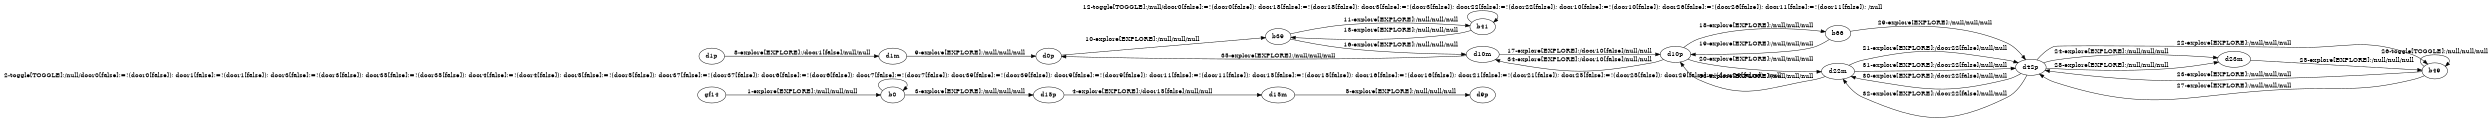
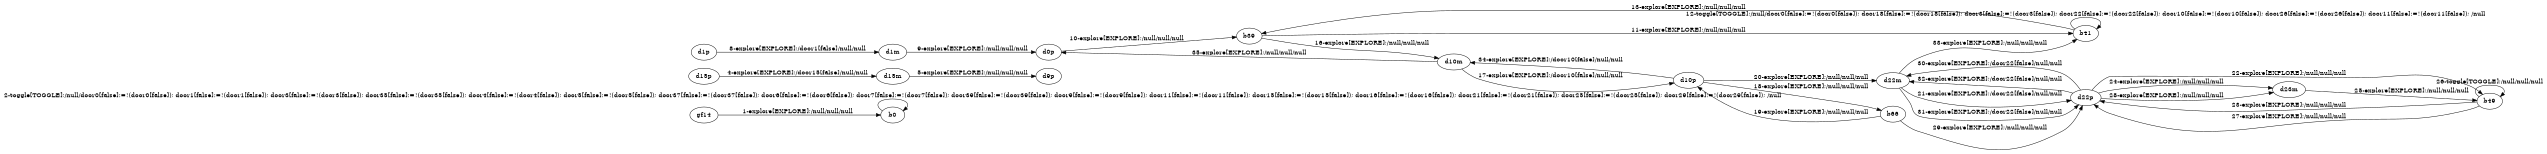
(2031, 67) -> (2086, 98)
(1751, 91) -> (1984, 49)
(967, 95) -> none
